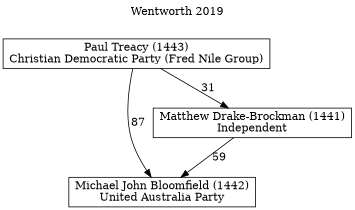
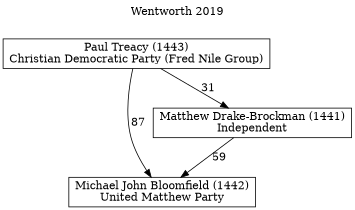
(162, 192) -> (162, 192)
